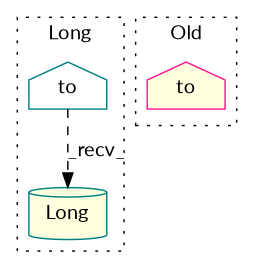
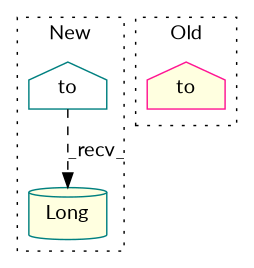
(71, 34) -> (71, 34)
